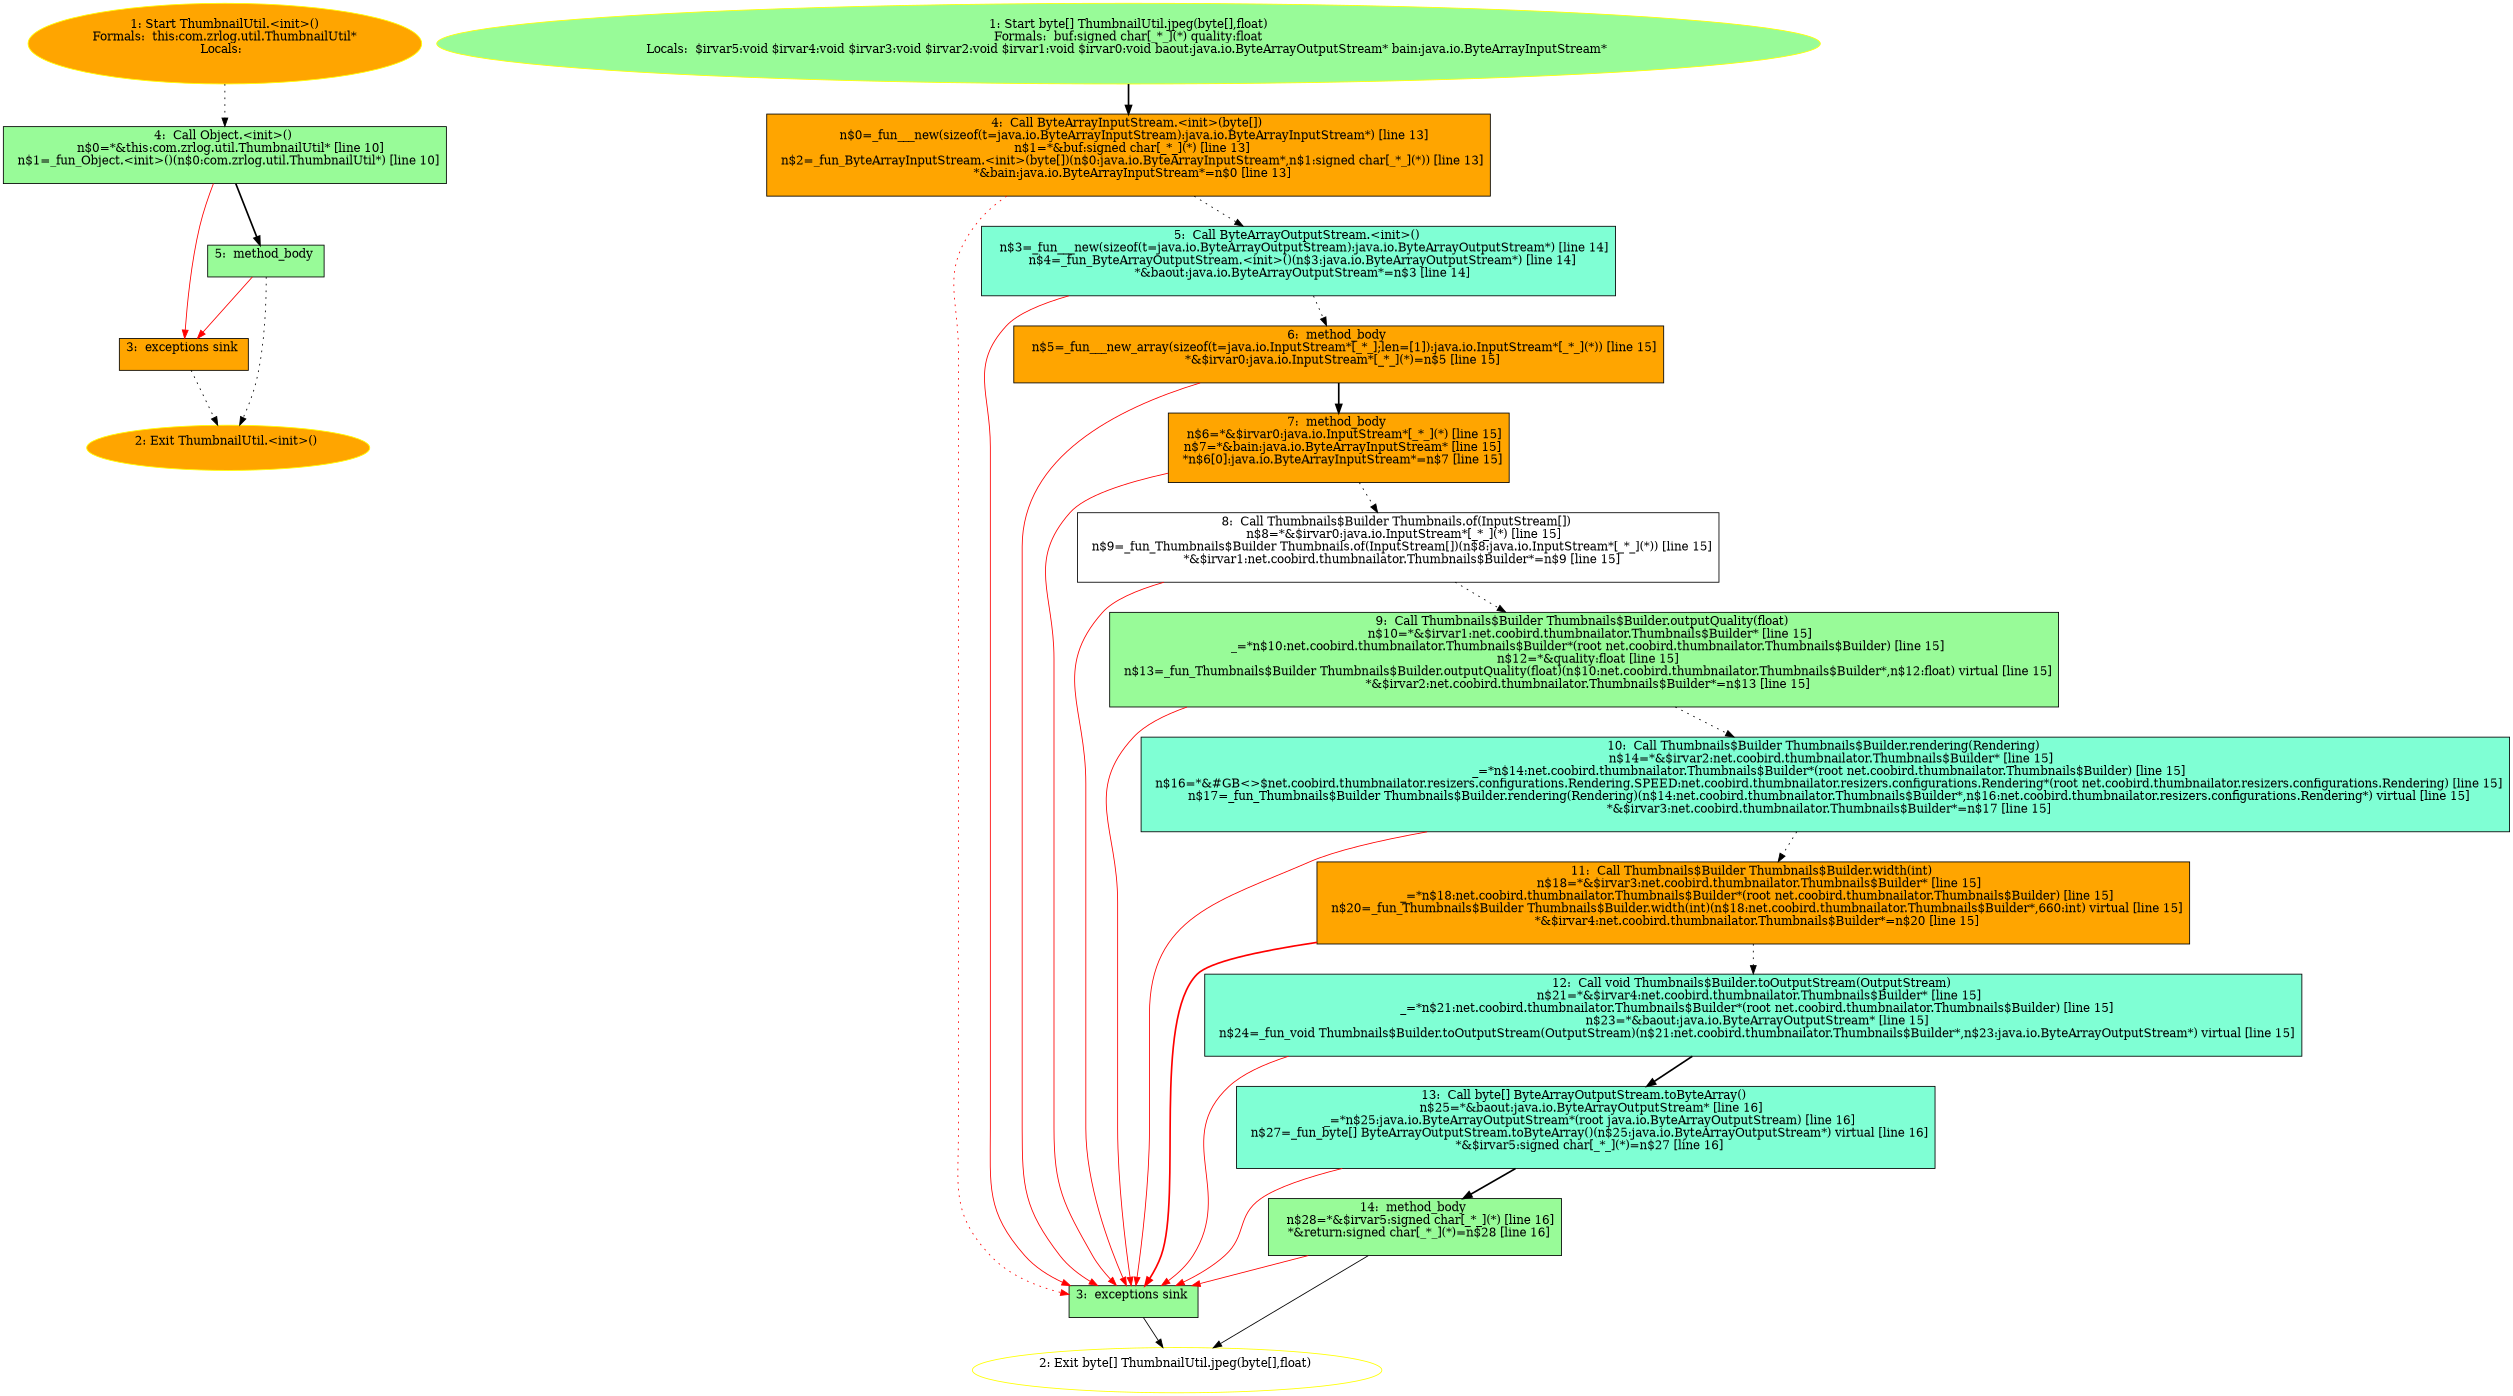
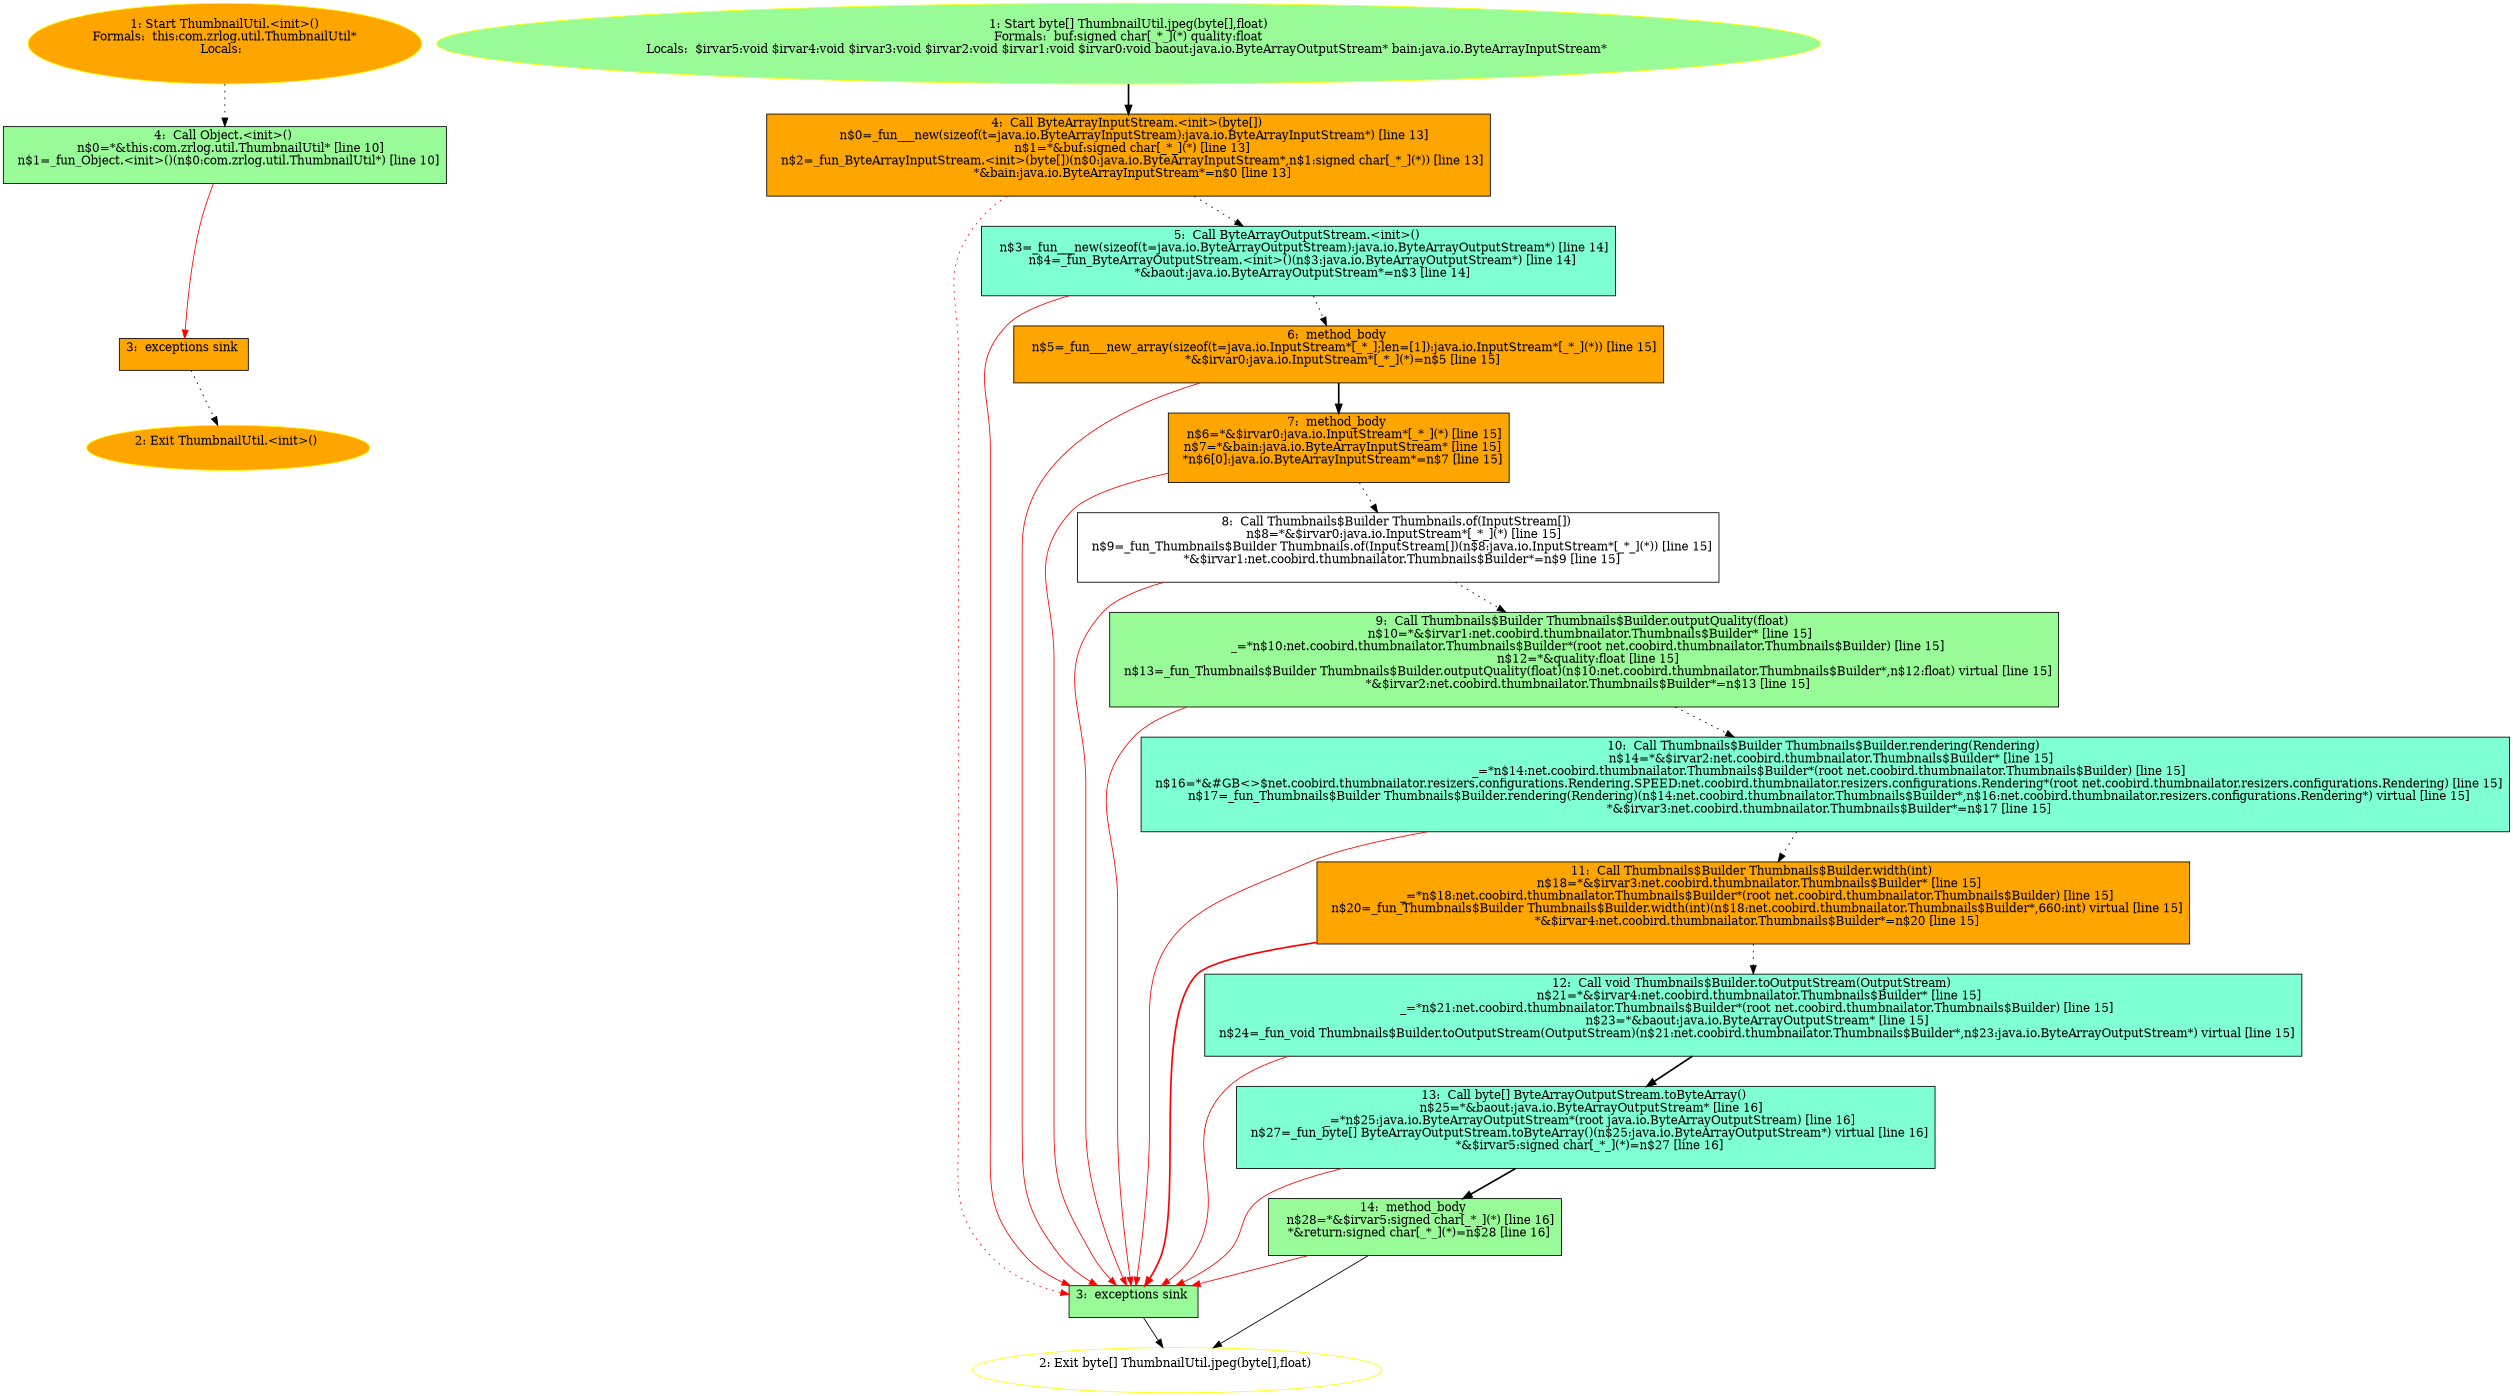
(266, 261) -> none
